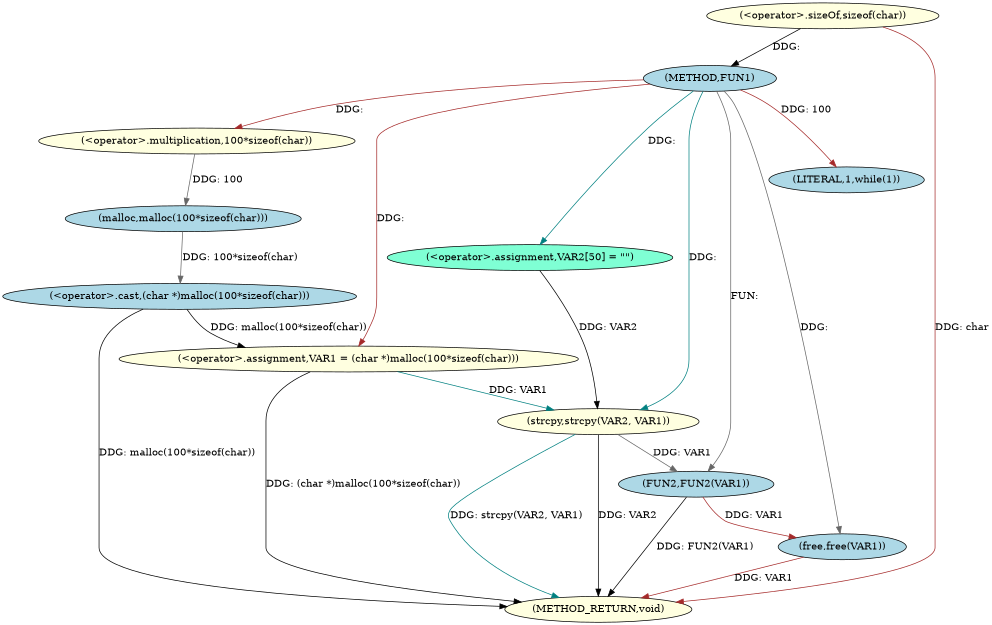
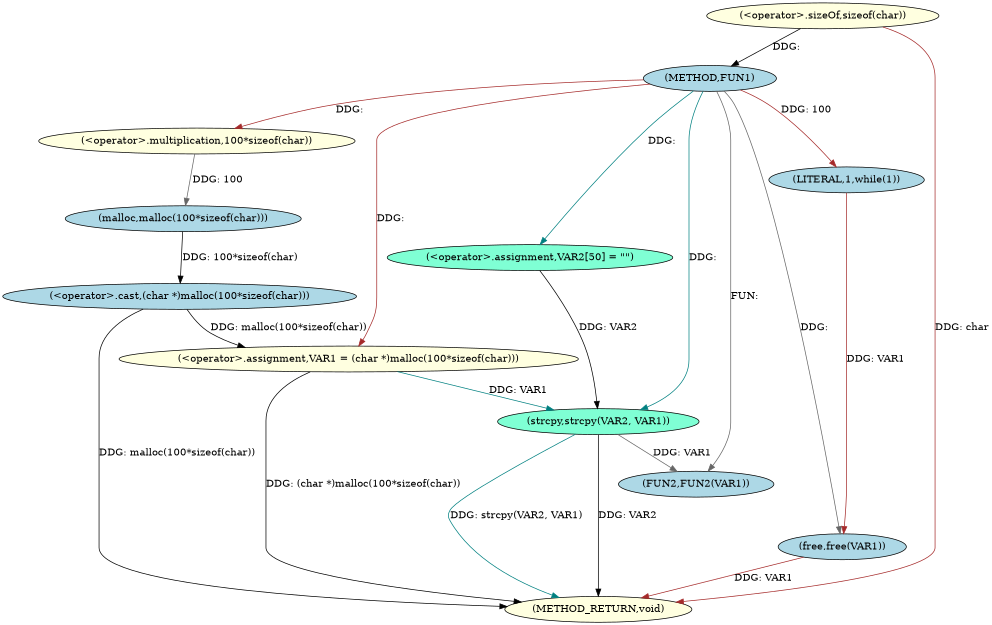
(182, 254) -> (182, 254)
(598, 422) -> (598, 422)
(741, 526) -> (847, 360)
(650, 544) -> none
